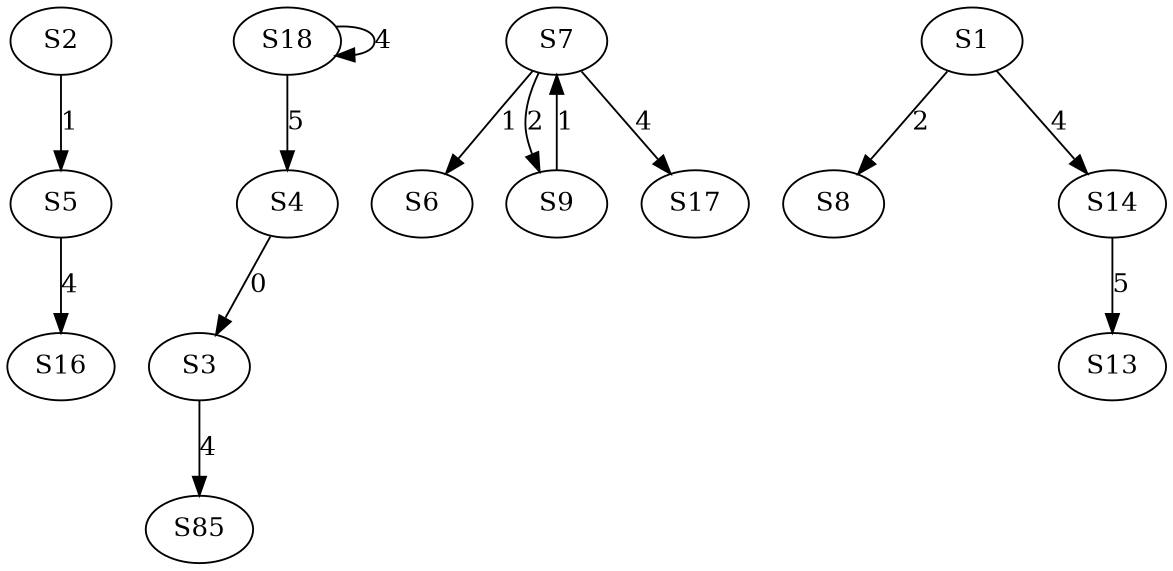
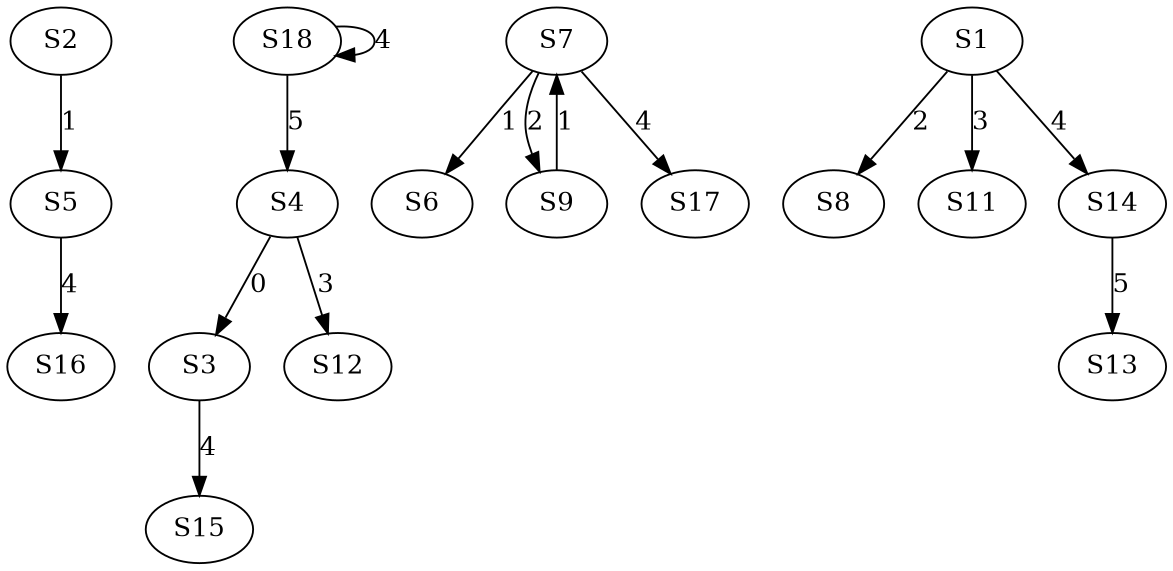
none -> (972, 204)
none -> (338, 367)
(199, 529) -> (199, 529)
